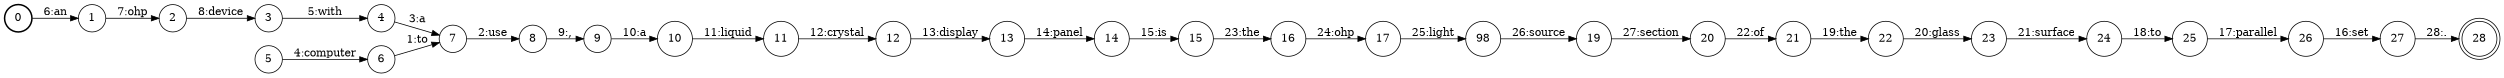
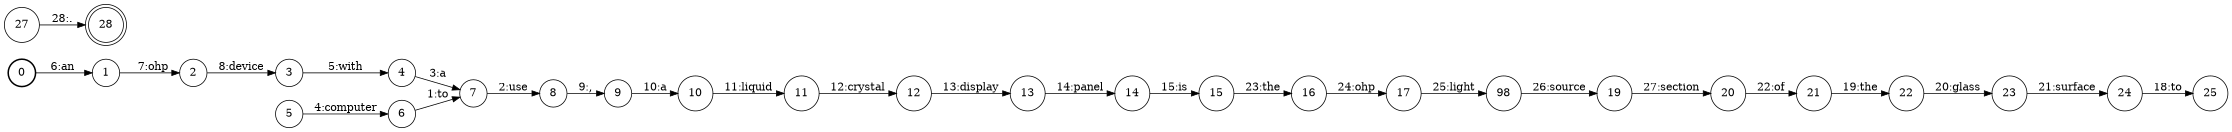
(2306, 39) -> none
